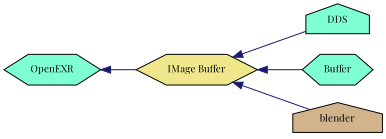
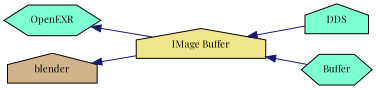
(197, 70) -> (201, 45)
(276, 98) -> (119, 59)
